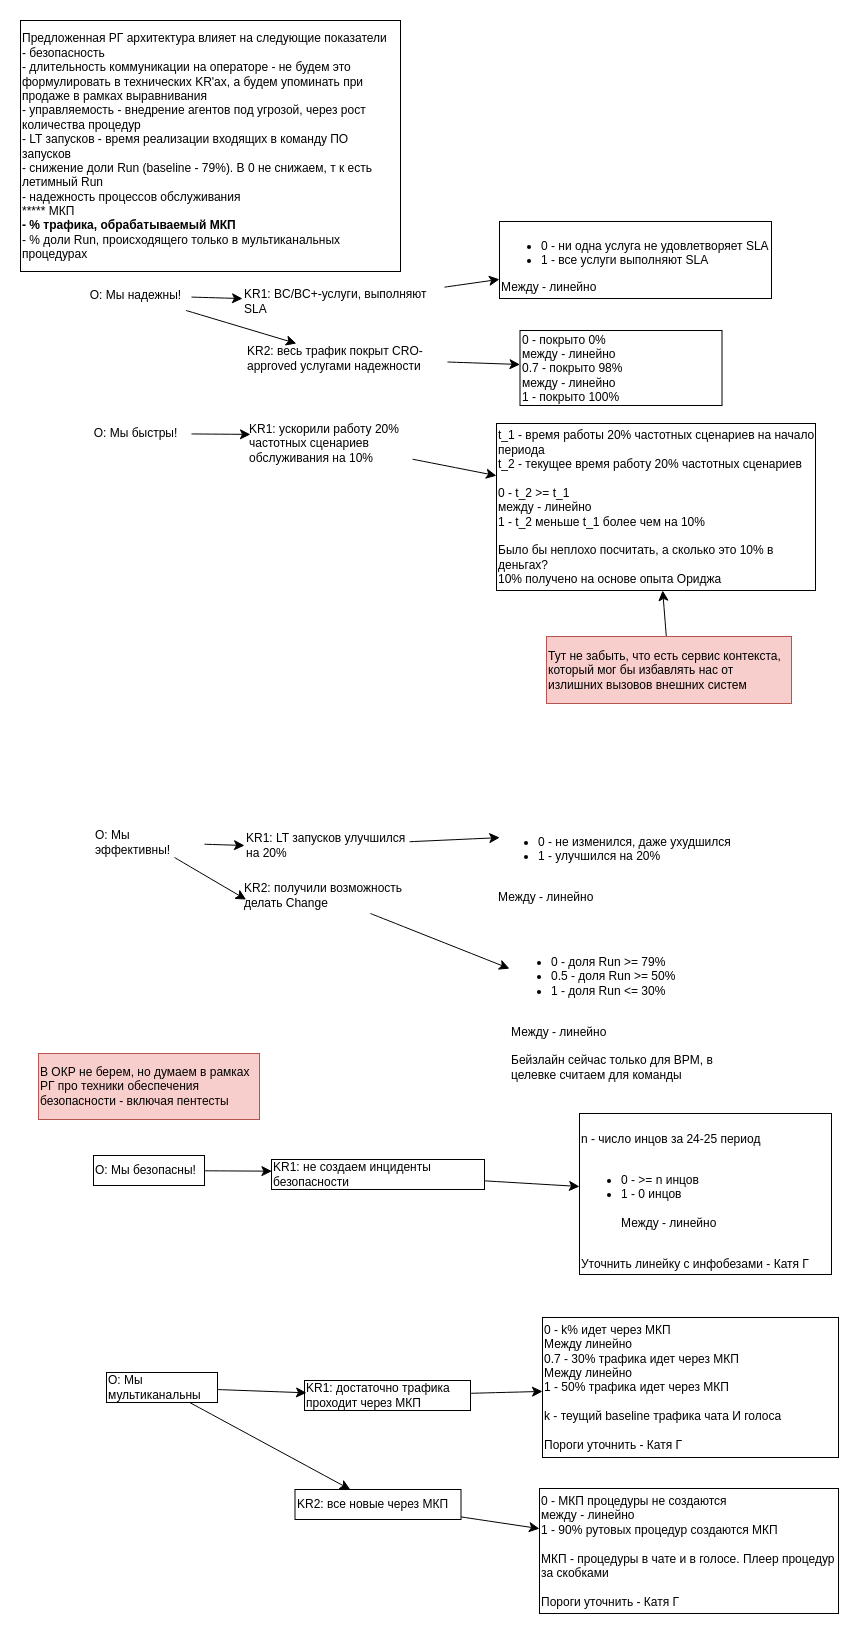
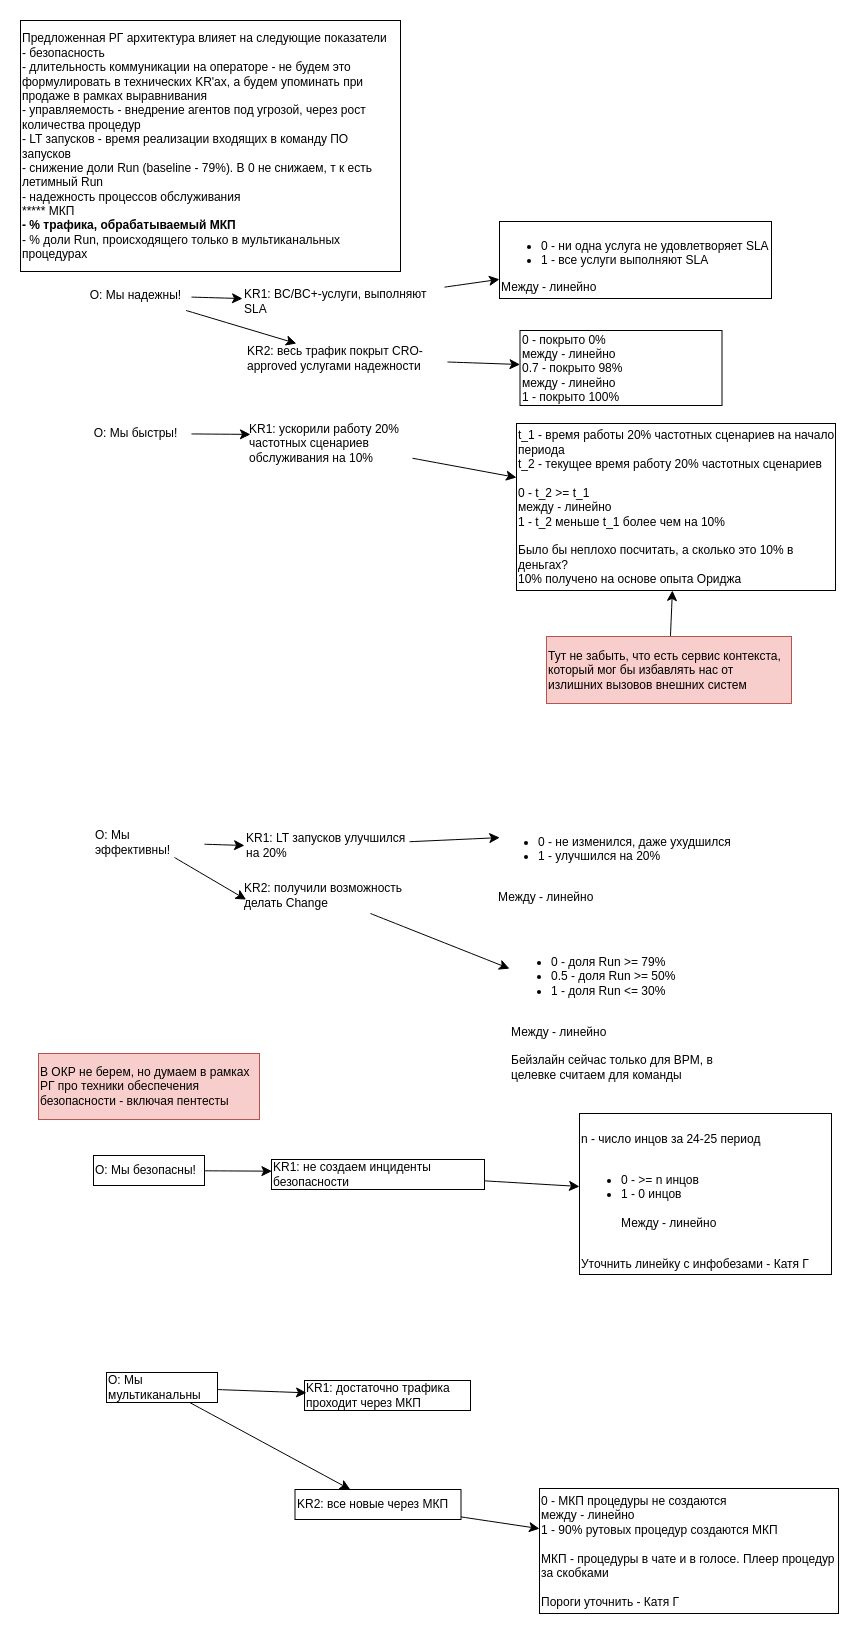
(656, 507) -> (676, 507)
(691, 1388) -> none
(503, 1392) -> none
